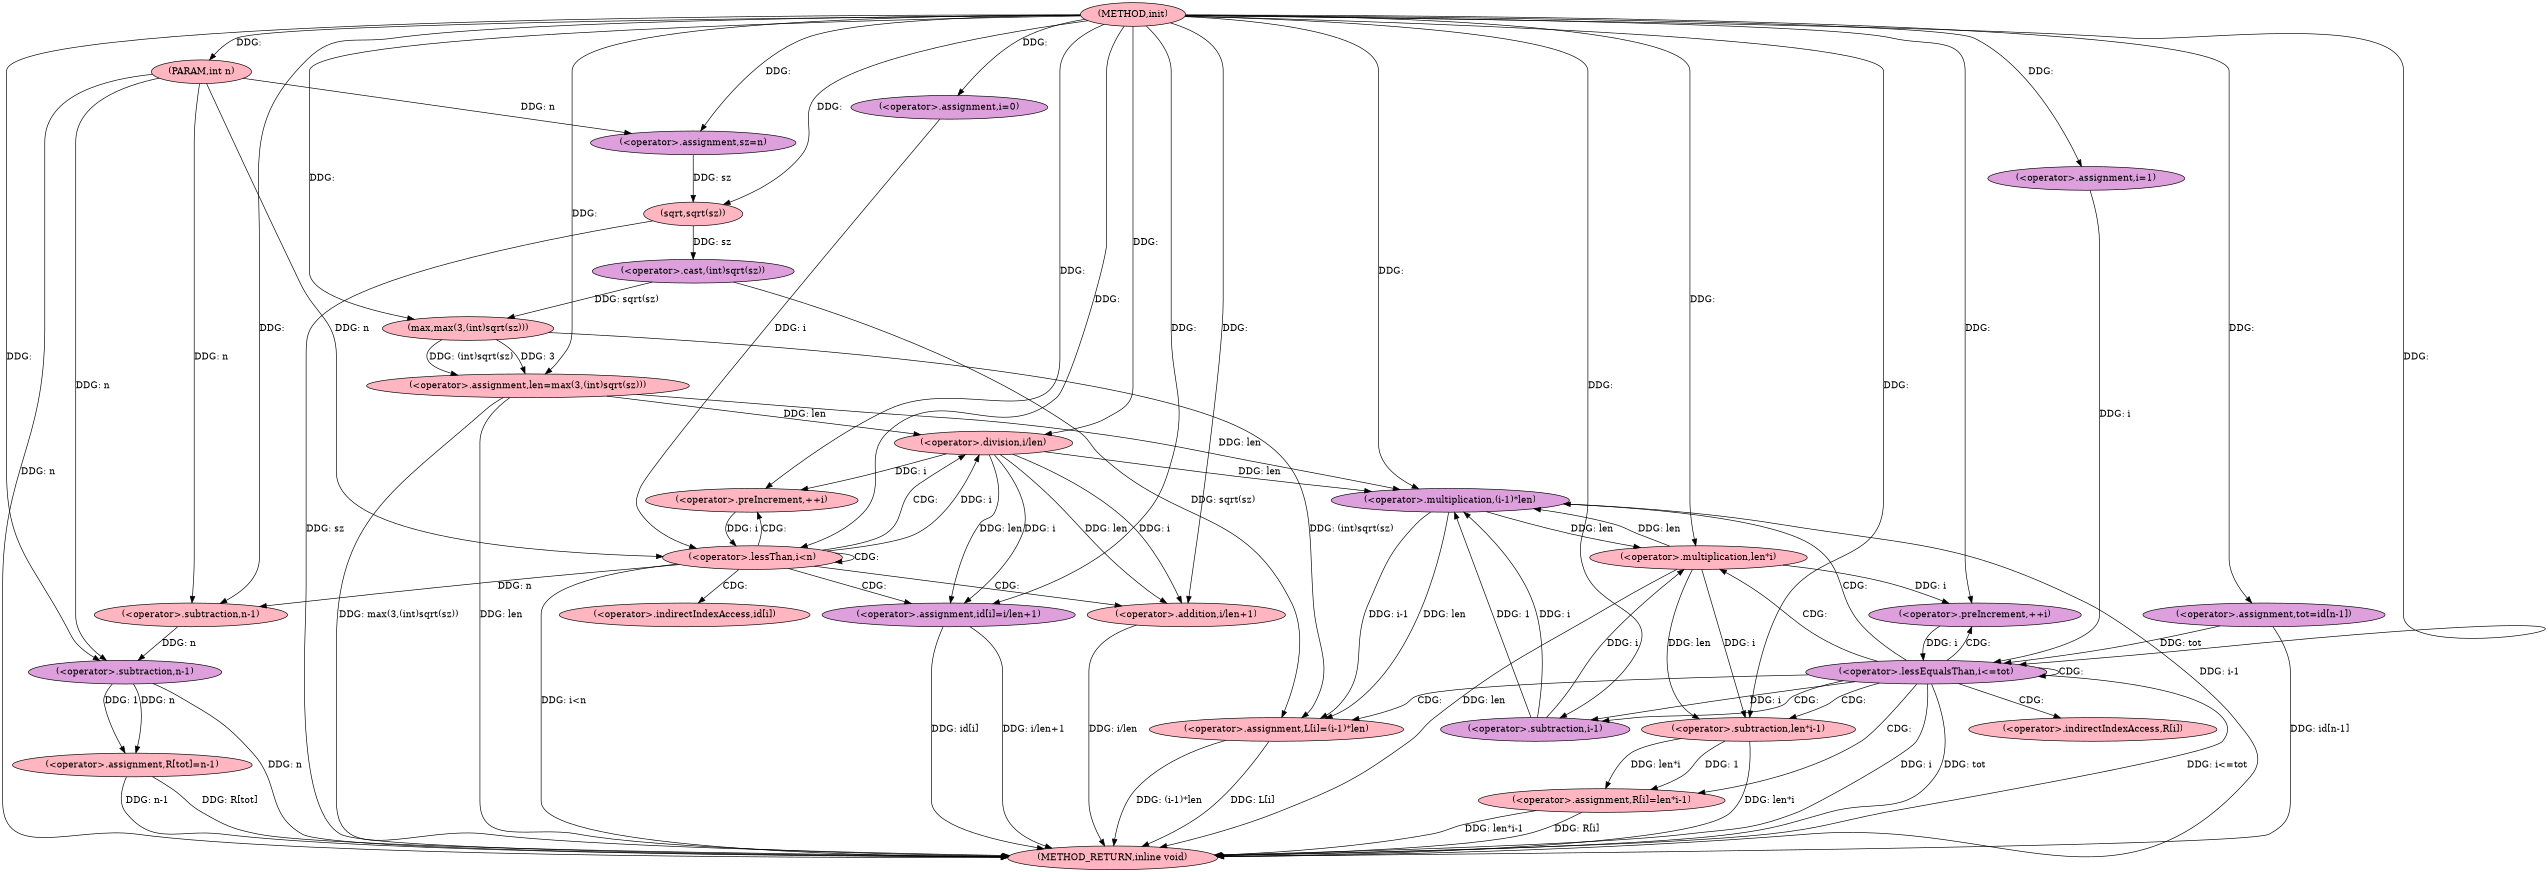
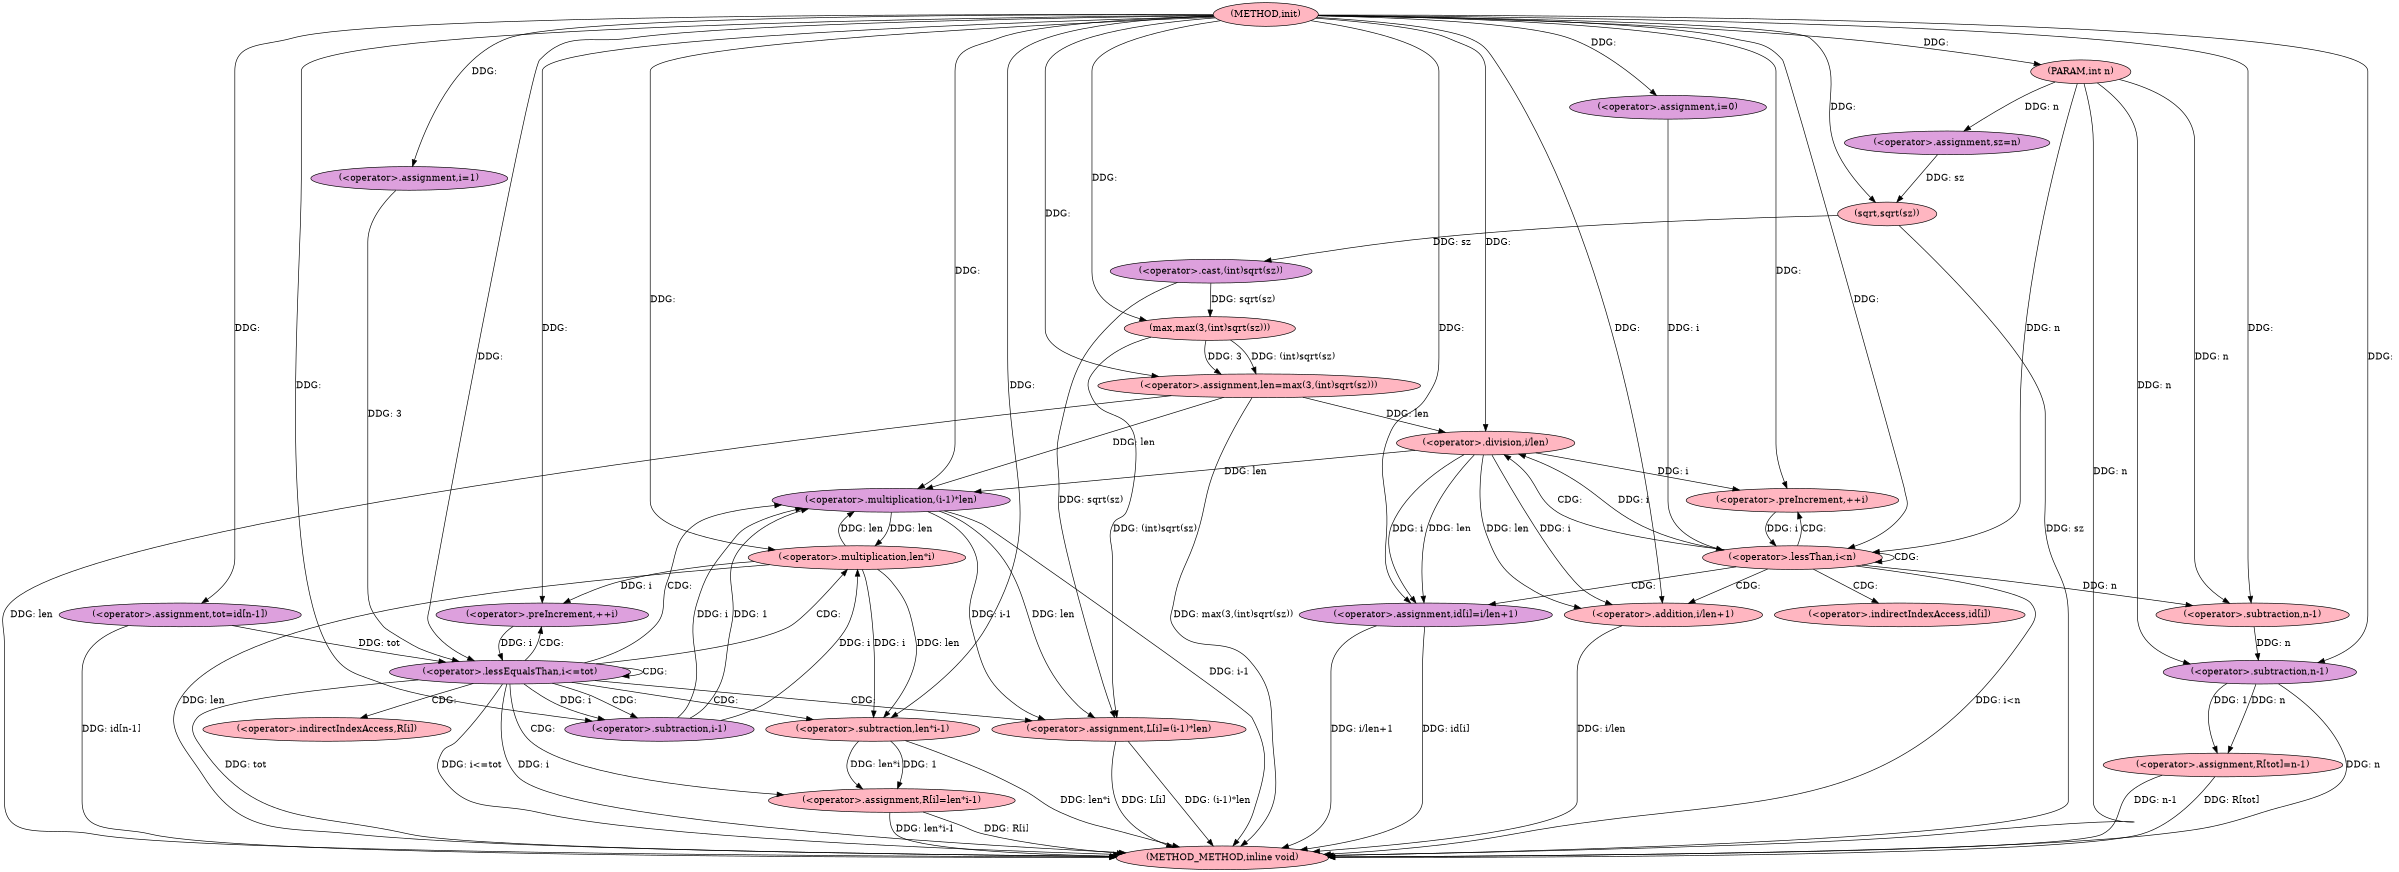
(875, 25) -> none
(2115, 414) -> (385, 414)
(1113, 858) -> (1222, 858)
